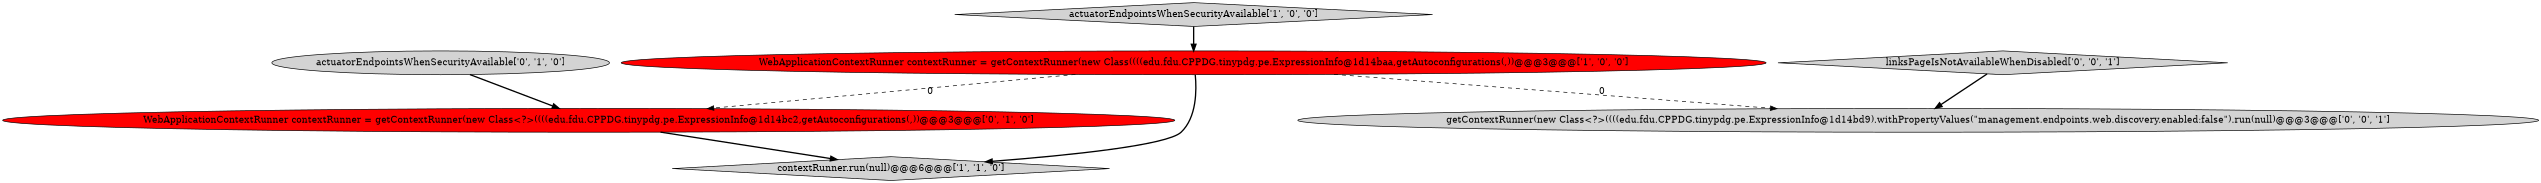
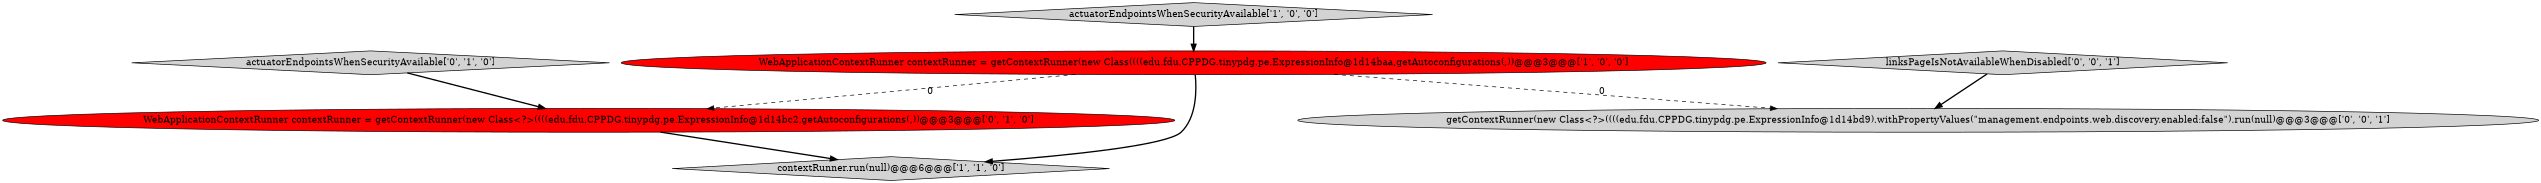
(441, 63) -> (371, 63)
